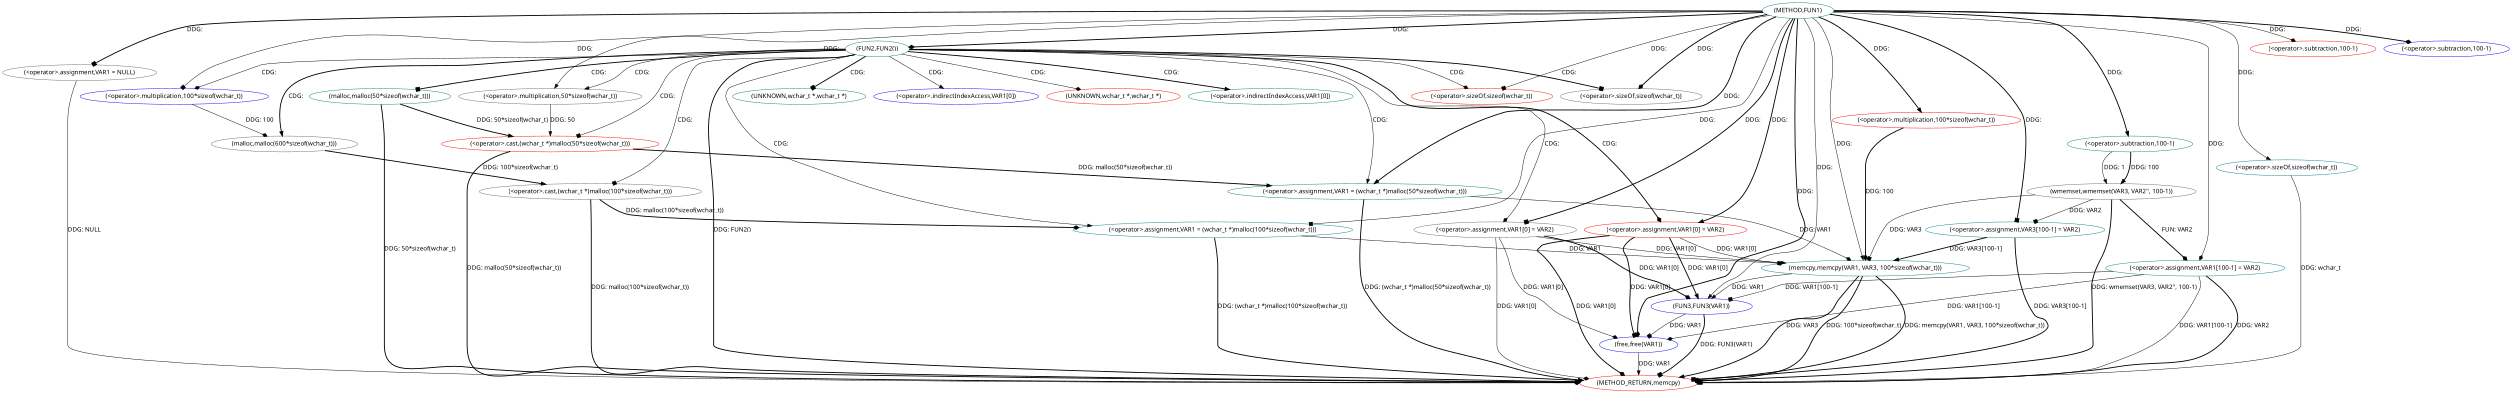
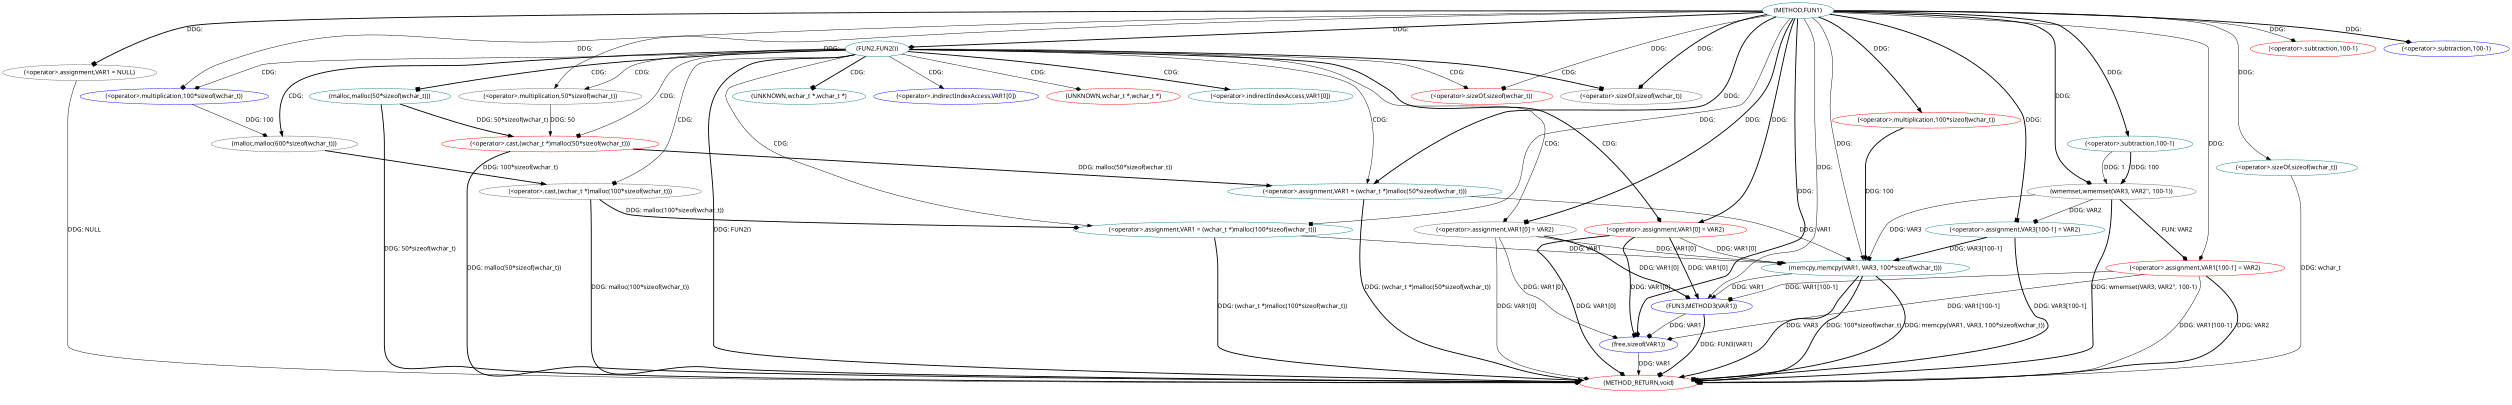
none -> (2042, 29)
(2195, 268) -> (2195, 268)
(1702, 306) -> (1702, 306)
(1639, 345) -> (1639, 345)
(1639, 383) -> (1639, 383)
